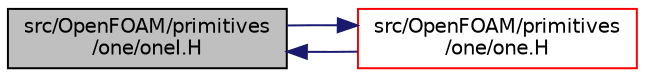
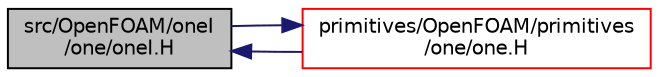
(147, 39) -> (120, 39)
(497, 39) -> (477, 39)
